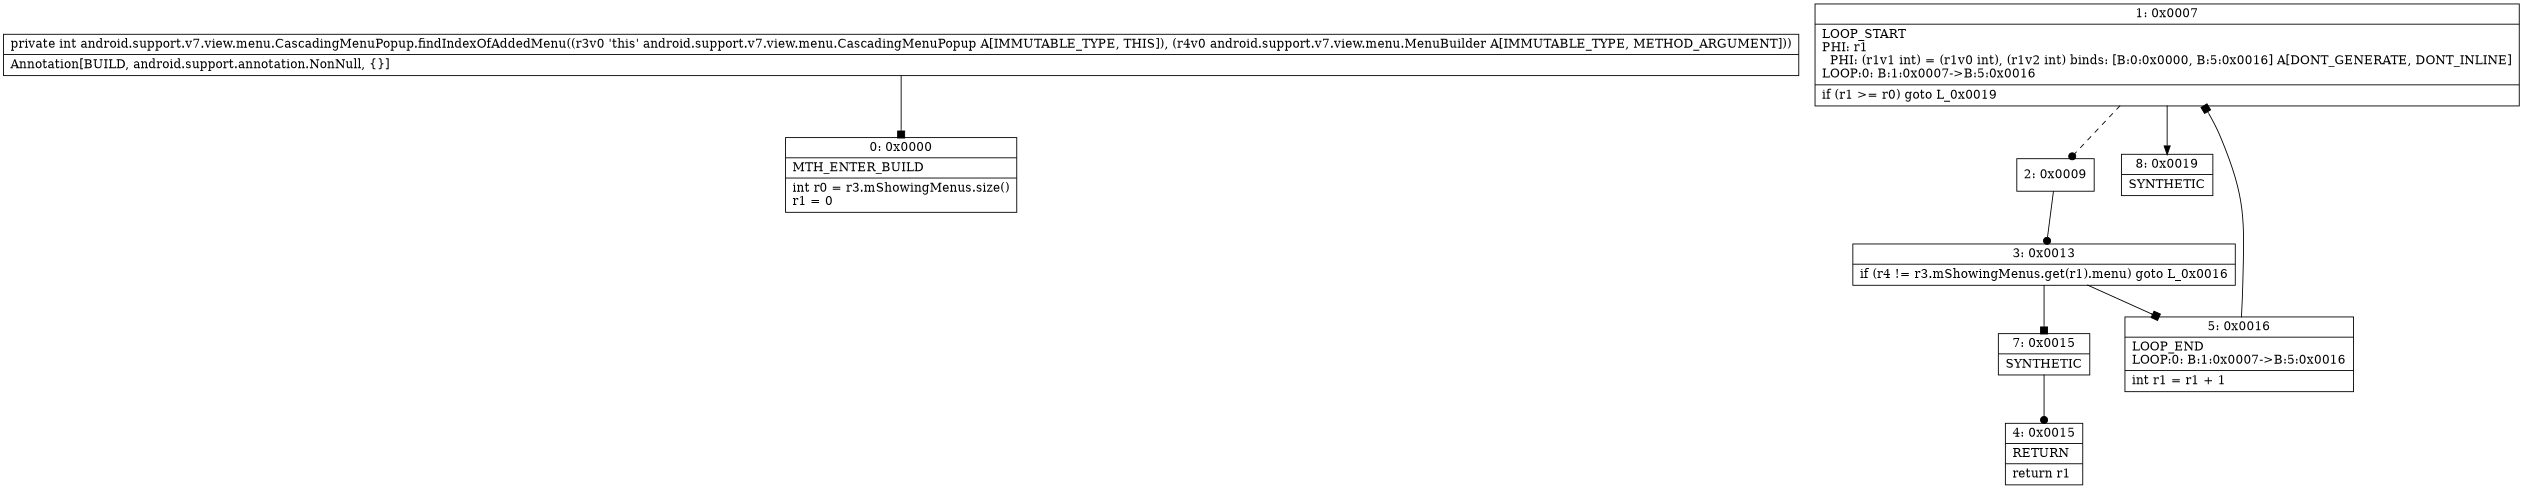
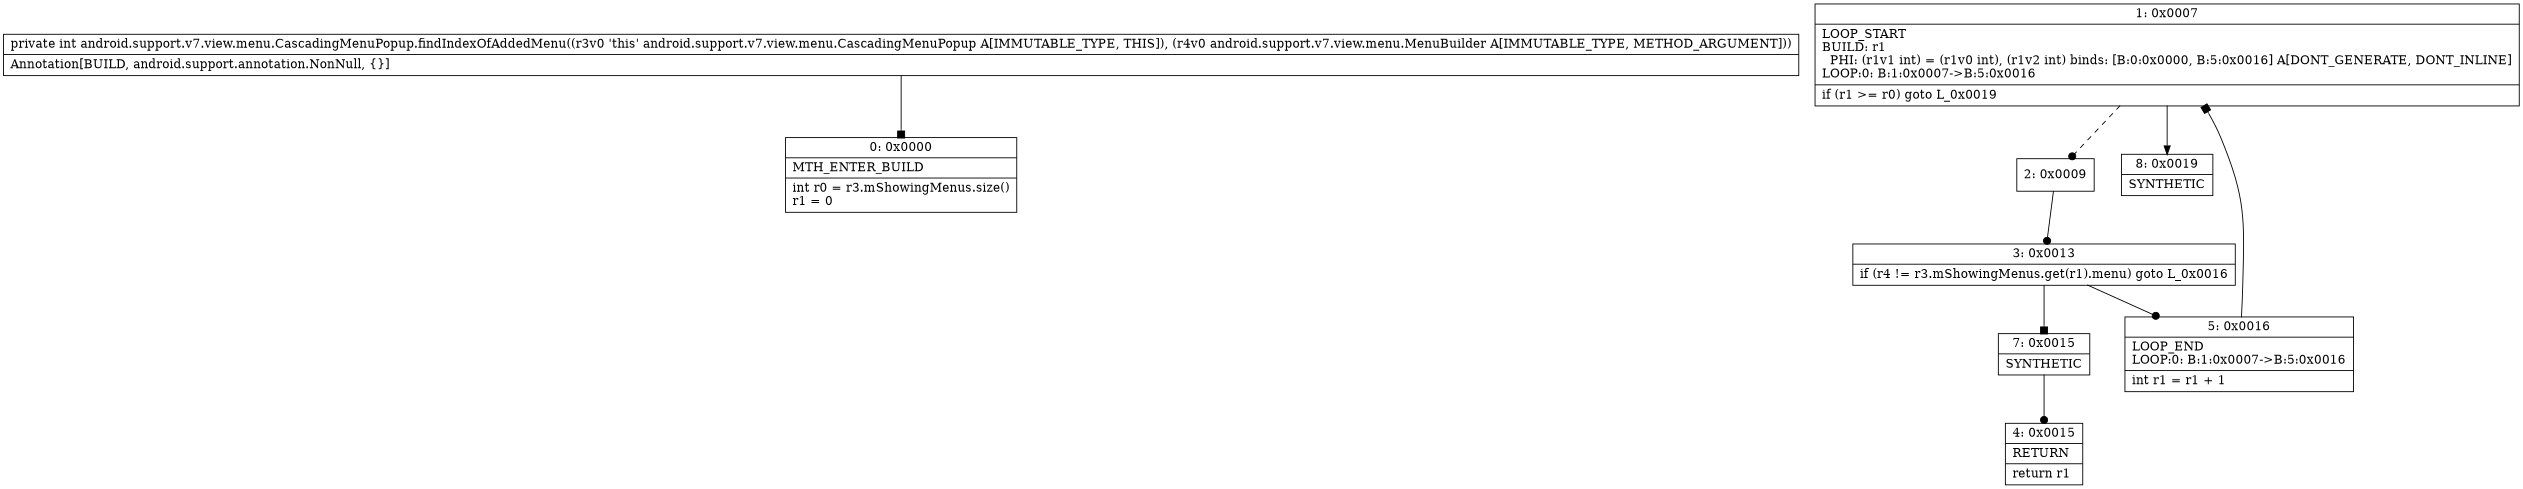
(1847, 47) -> (1856, 47)
(2120, 300) -> (2120, 300)
